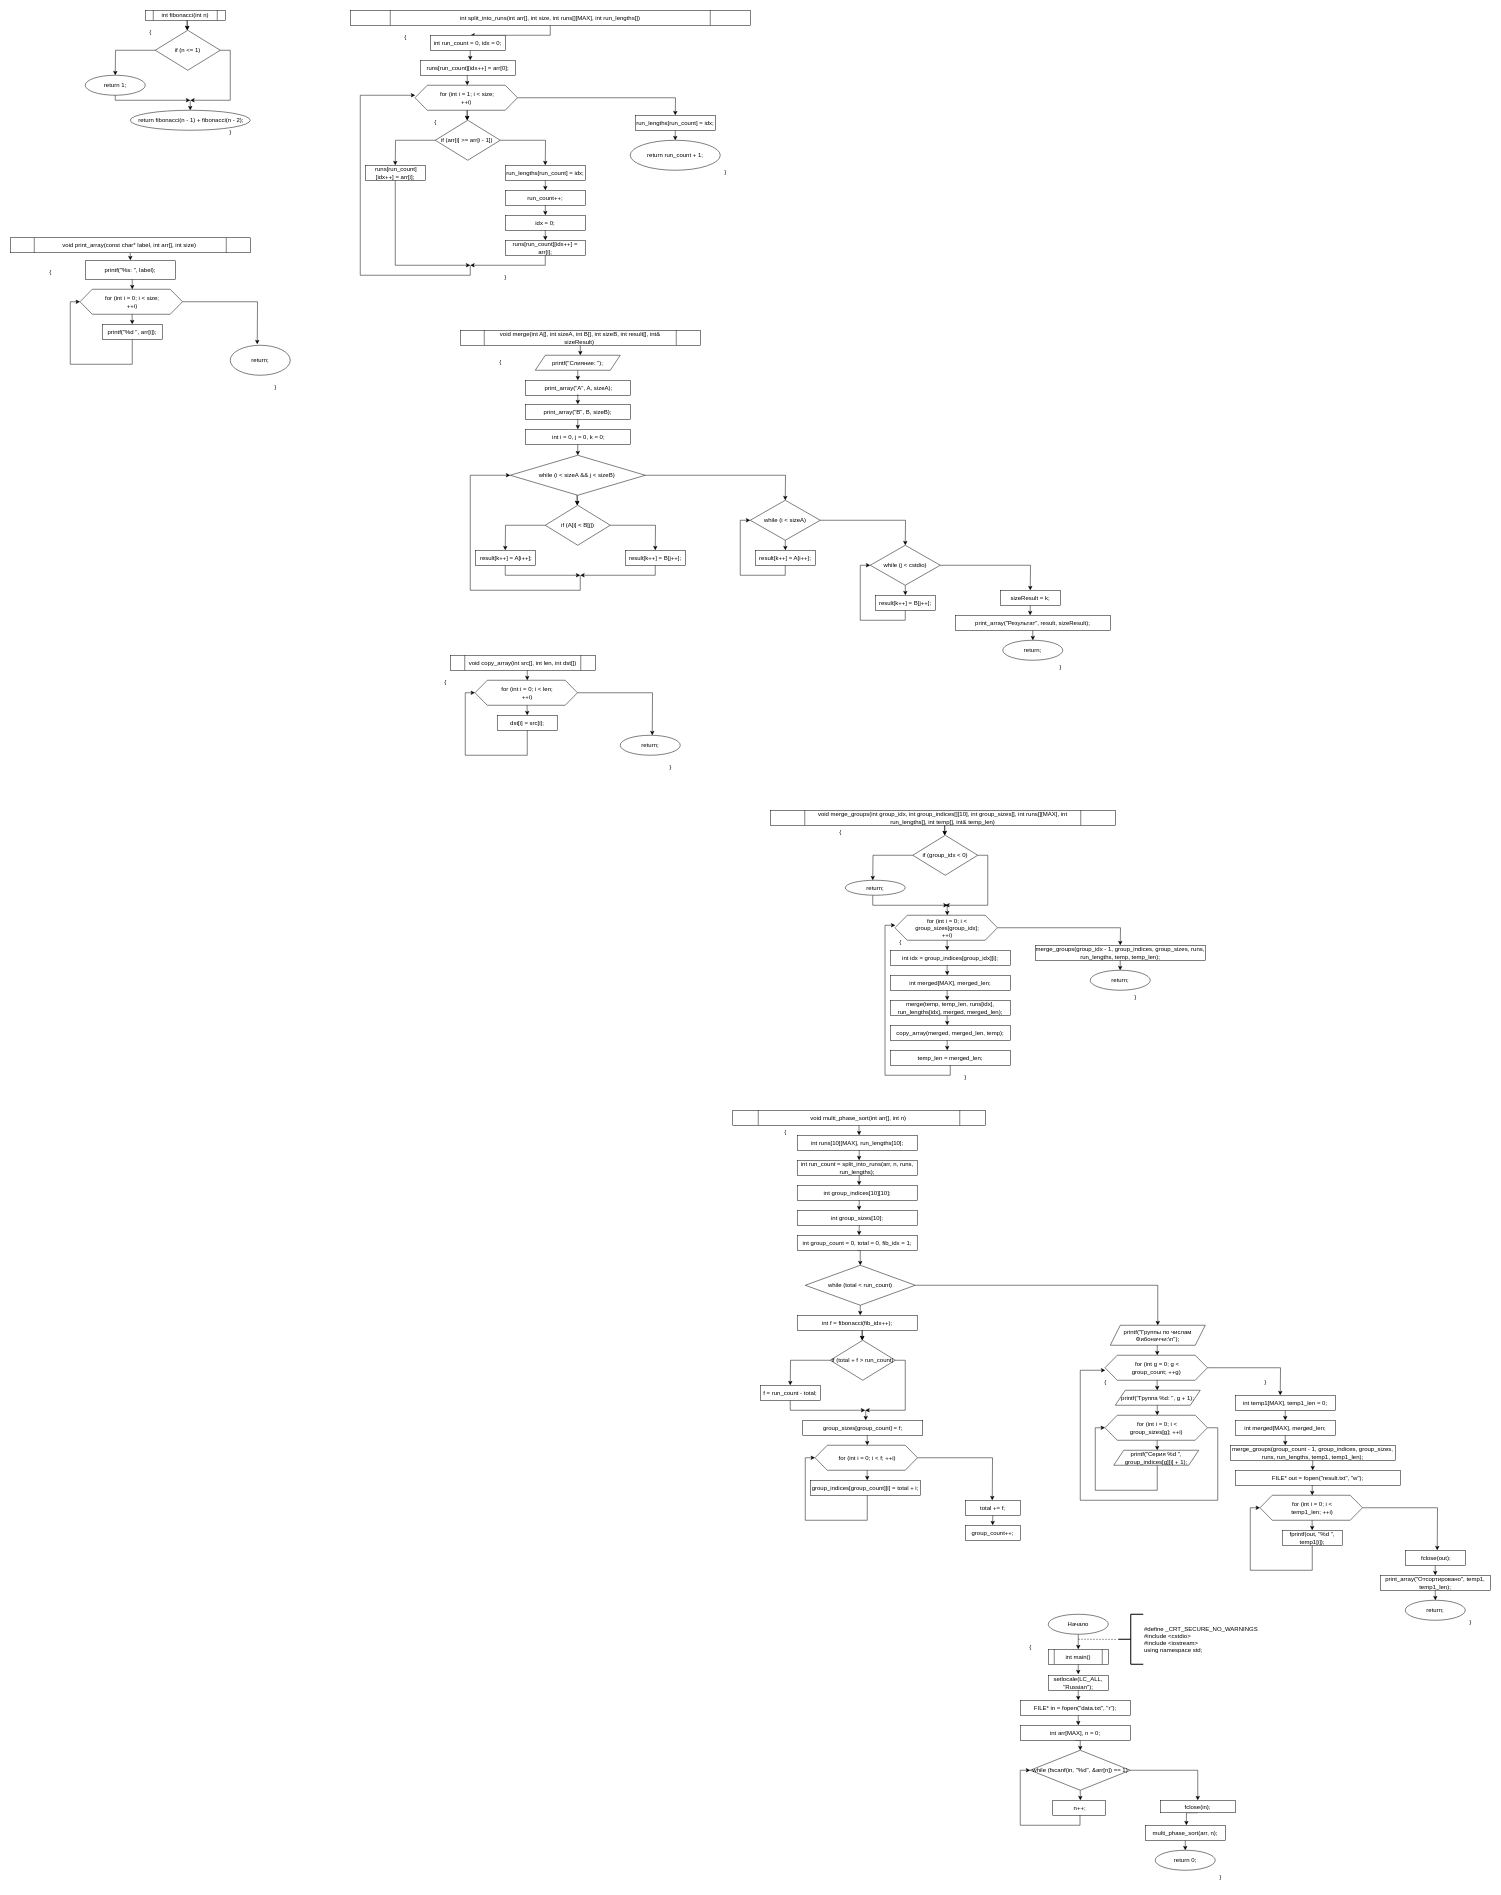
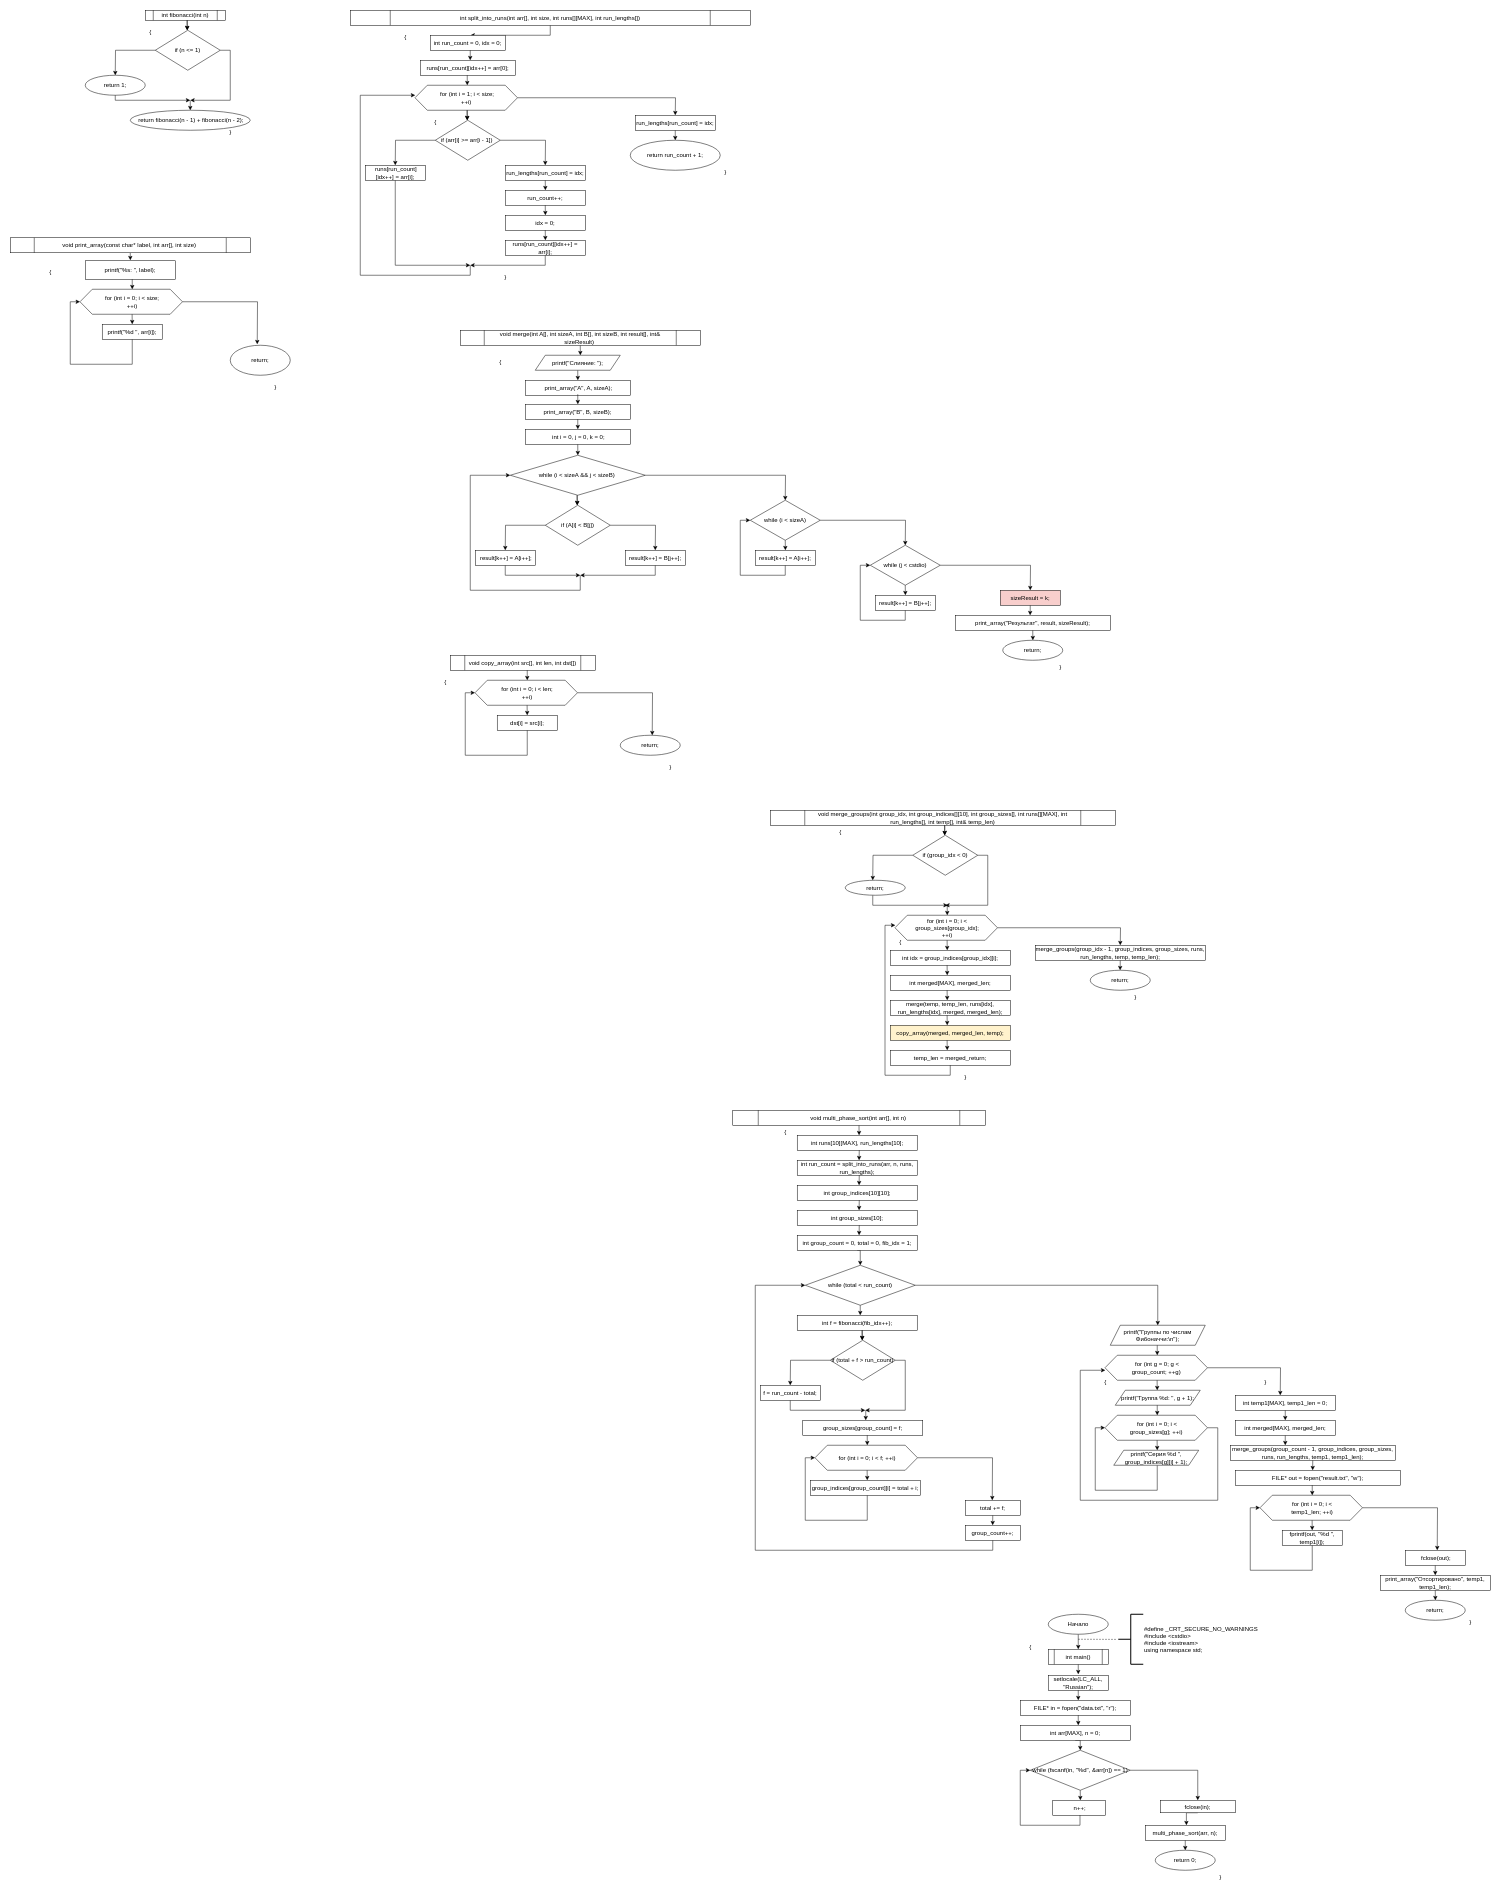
(1030, 598) -> (1030, 598)
(950, 1033) -> (950, 1033)
(950, 1058) -> (950, 1058)
none -> (800, 1285)
